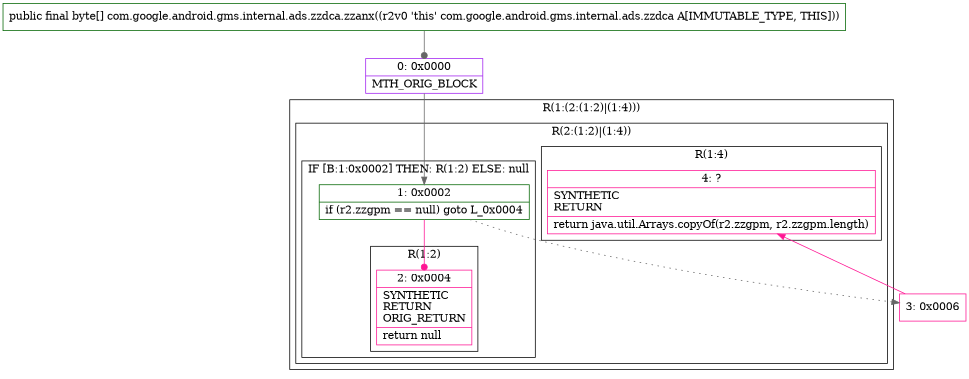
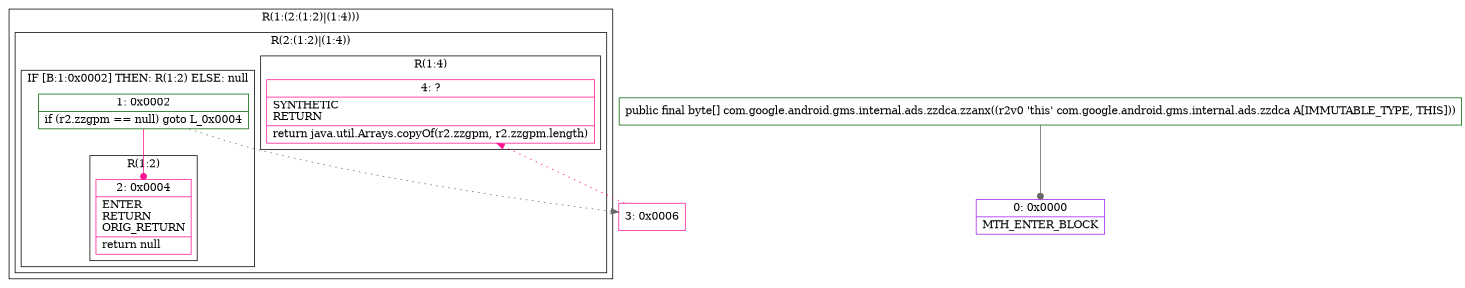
(424, 84) -> (1040, 225)
(424, 135) -> none
(845, 266) -> (564, 175)
(416, 296) -> (122, 205)
